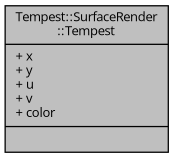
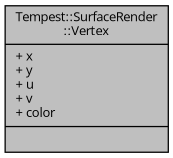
(87, 31) -> (87, 31)
